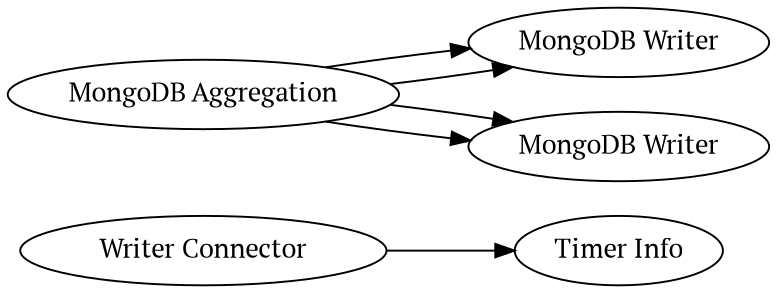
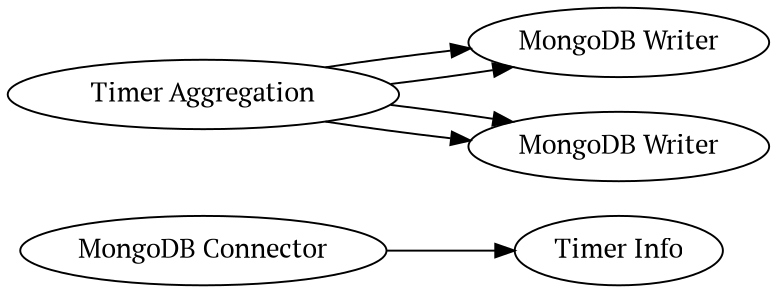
(203, 94) -> (203, 94)
(203, 251) -> (203, 251)
